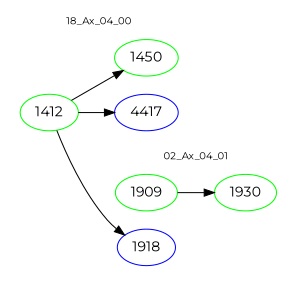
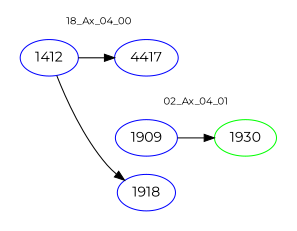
(146, 58) -> none
(49, 113) -> (49, 58)
(146, 193) -> (146, 138)
